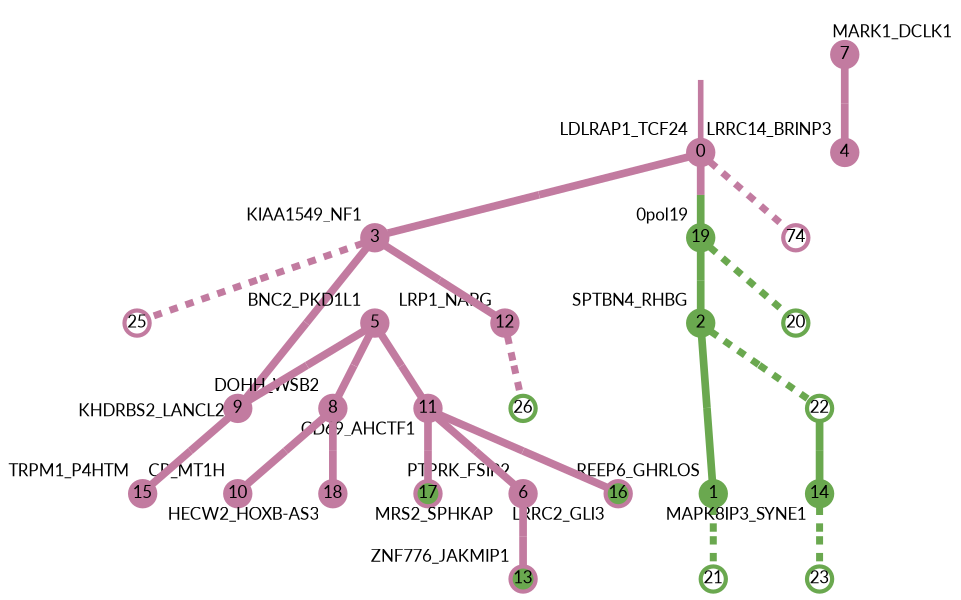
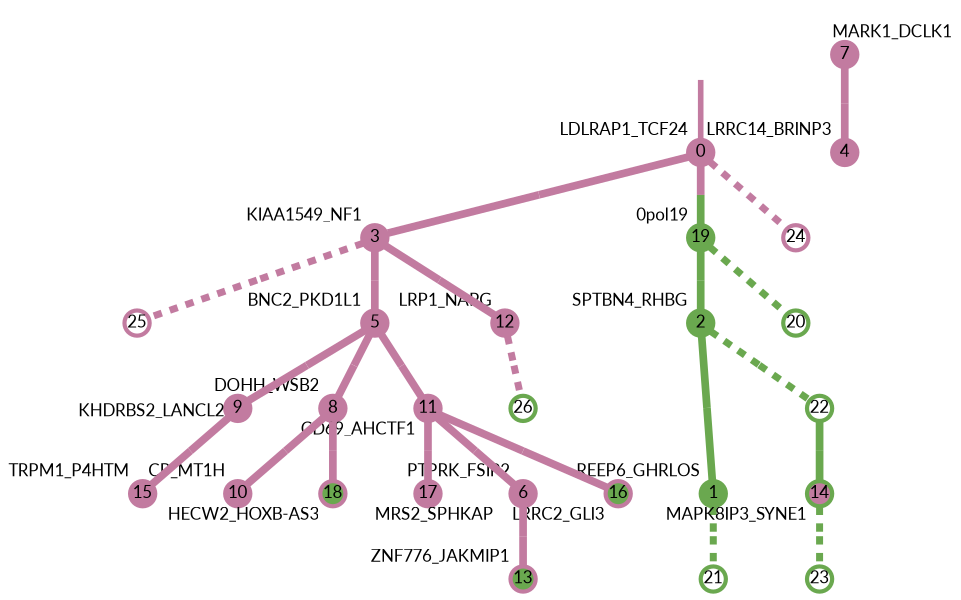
(796, 238) -> (796, 238)
(306, 323) -> (375, 280)
(333, 494) -> (333, 494)
(428, 494) -> (428, 494)
(820, 494) -> (820, 494)
